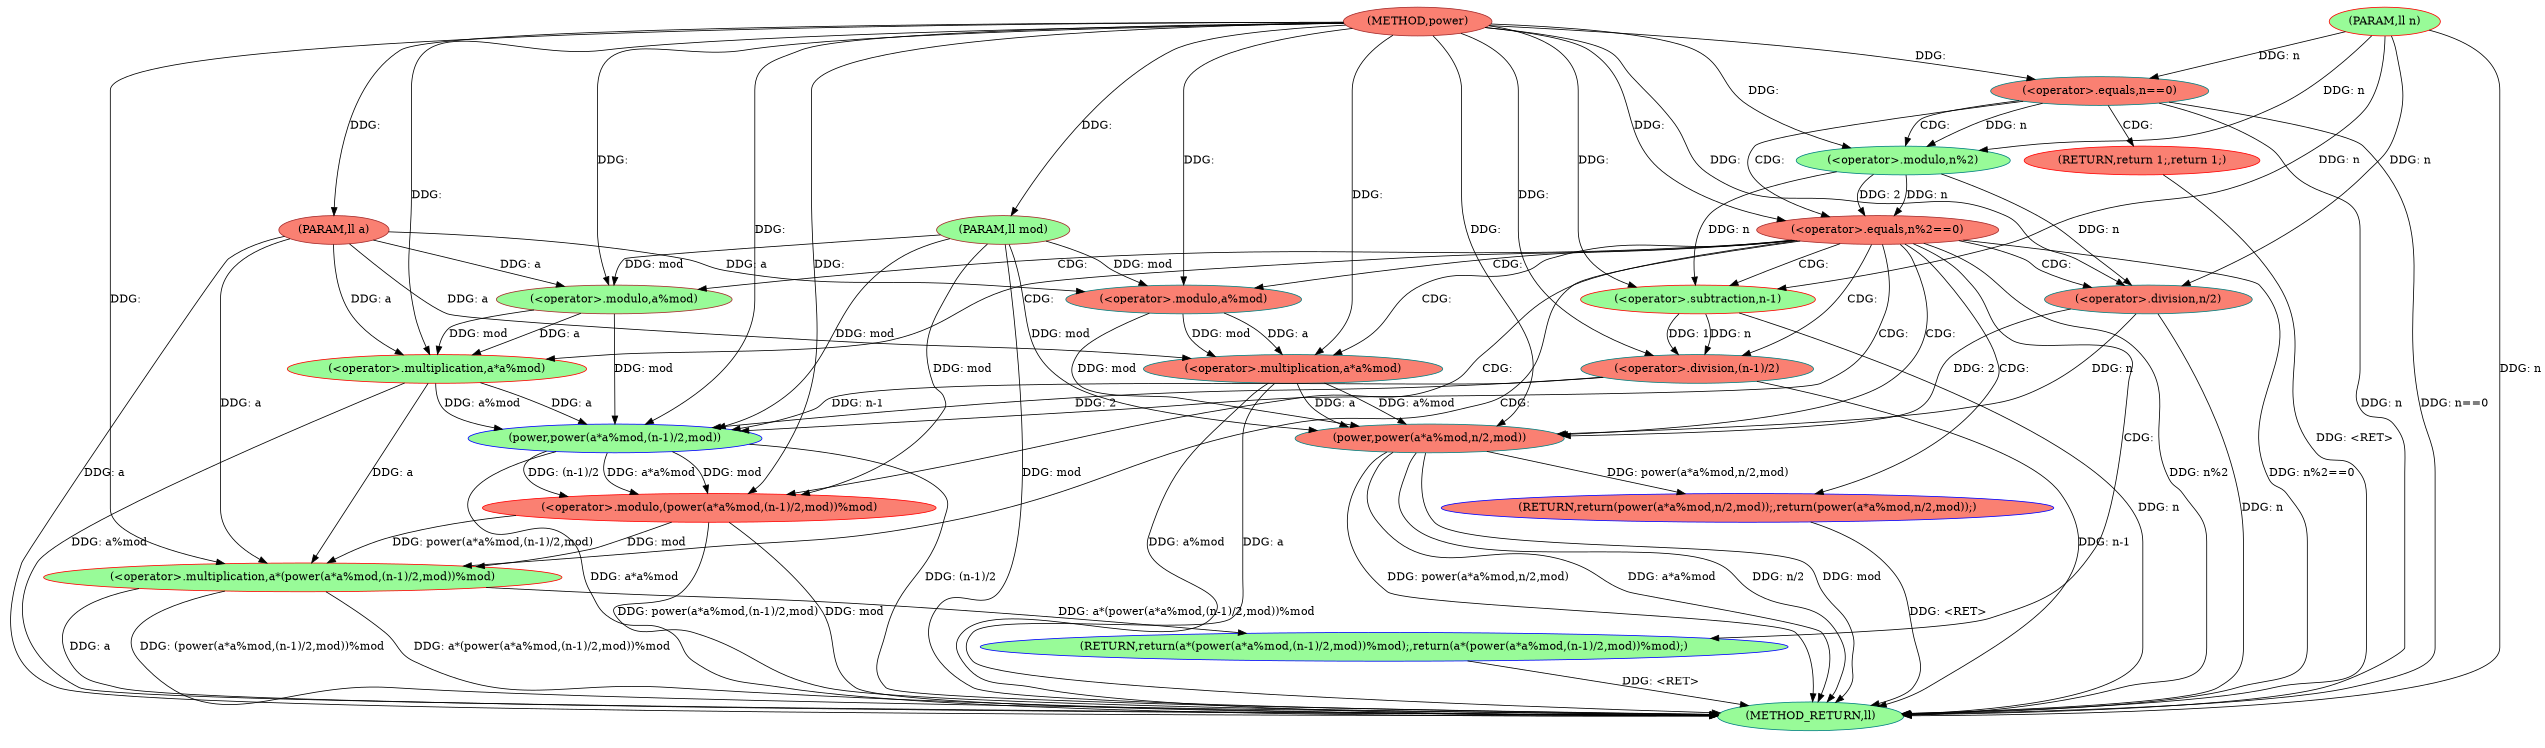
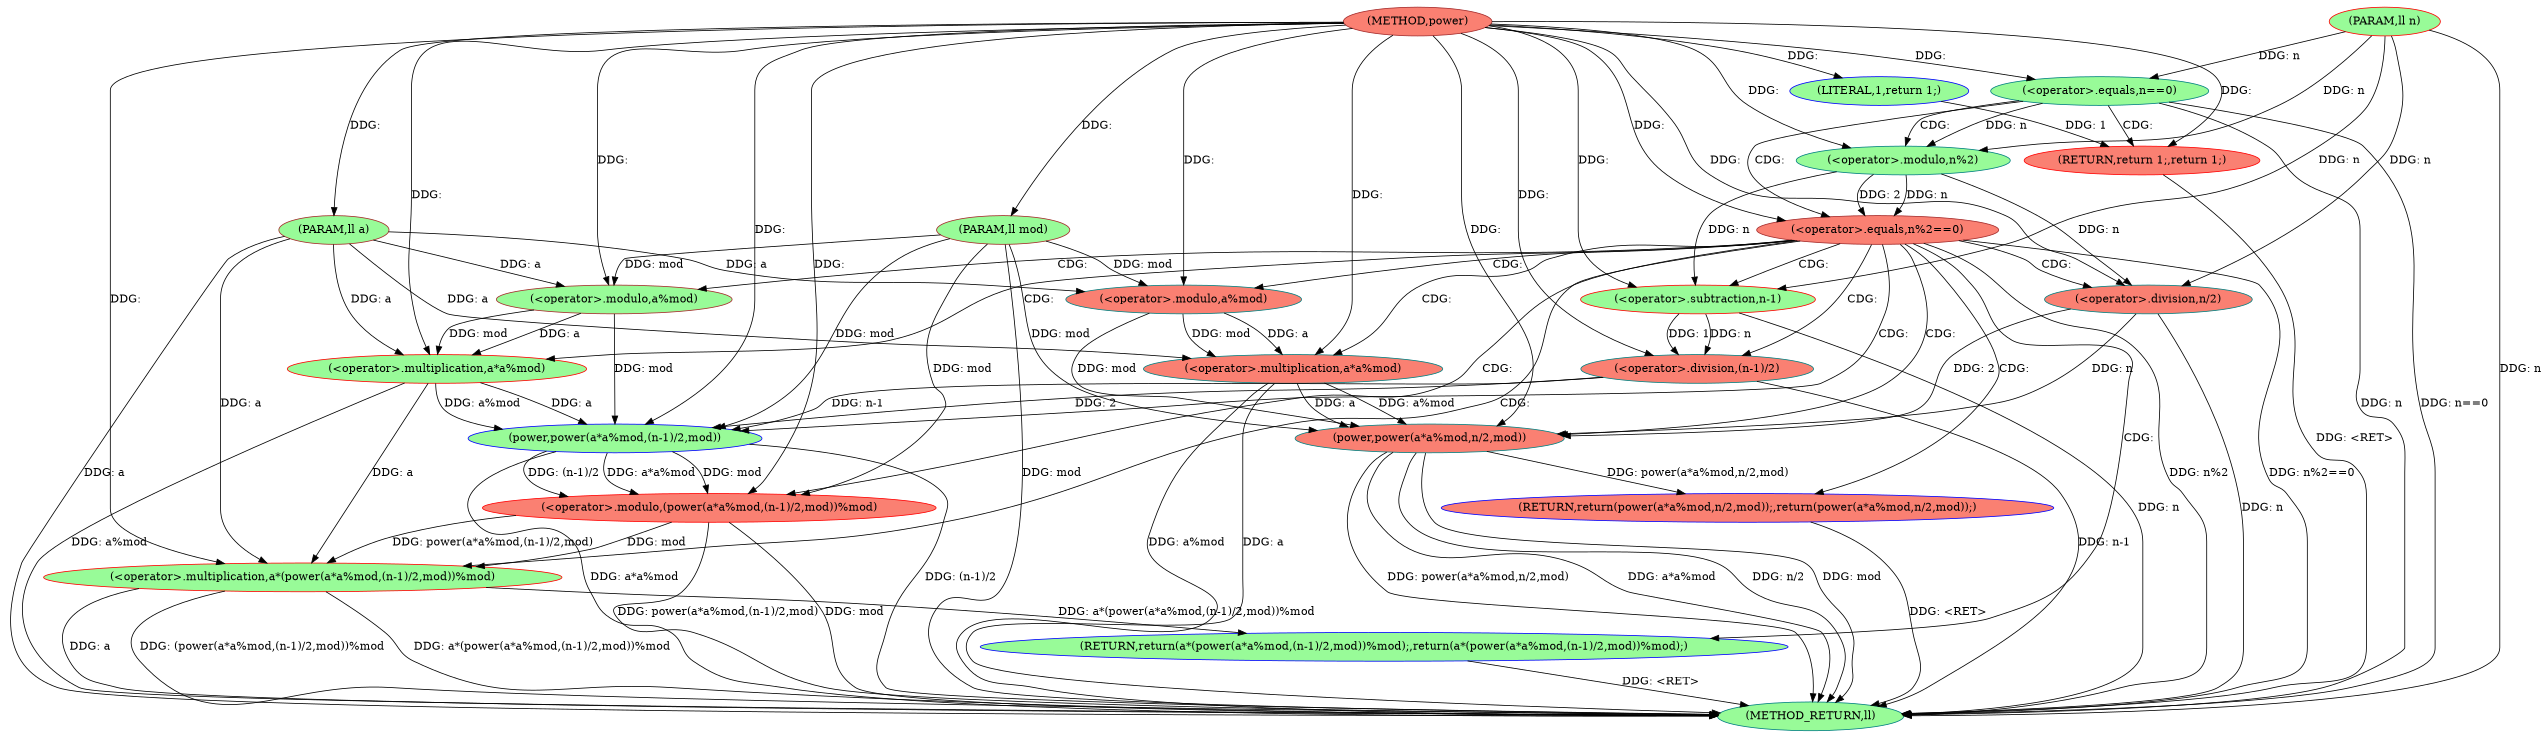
none -> (1901, 29)
none -> (1879, 91)
(2100, 91) -> (2100, 91)
(334, 230) -> (334, 230)
